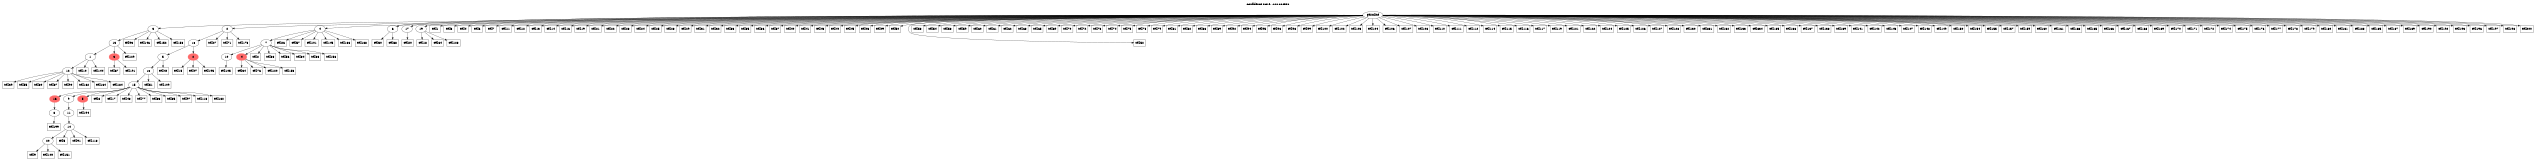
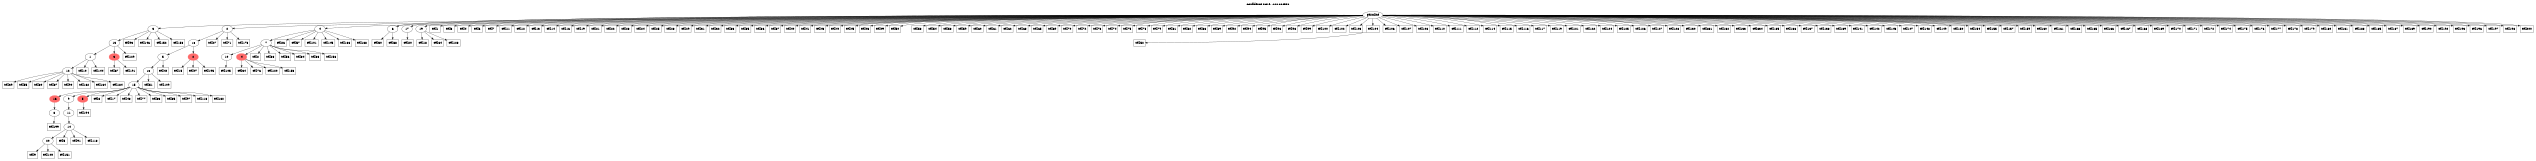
(910, 33) -> (1257, 41)
